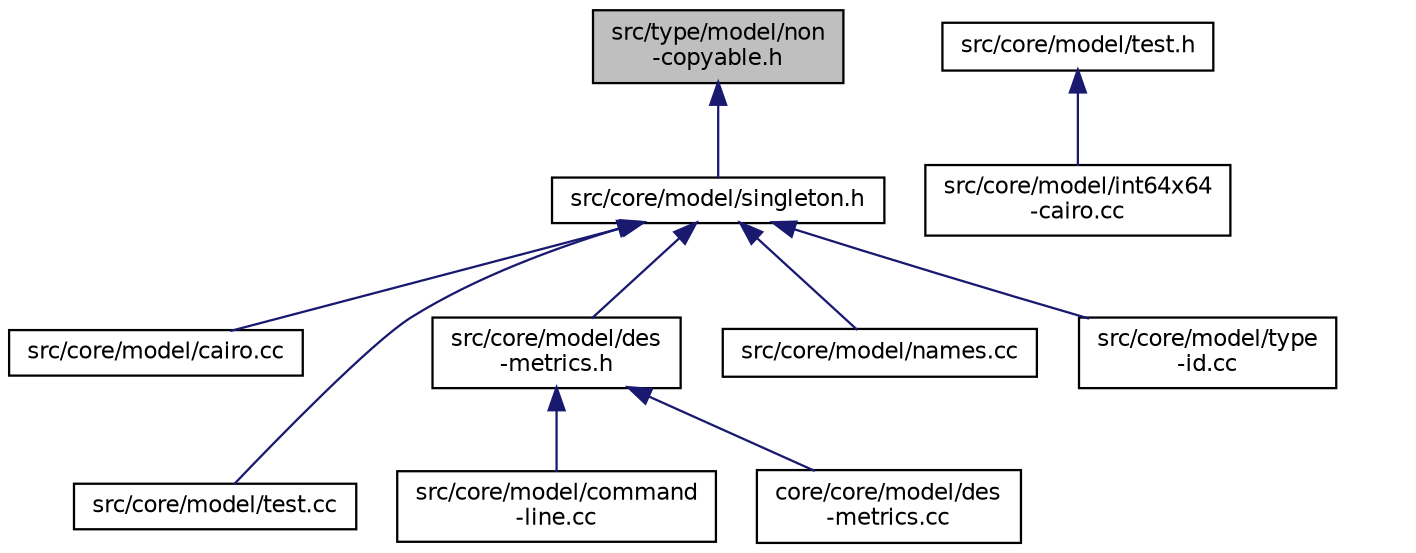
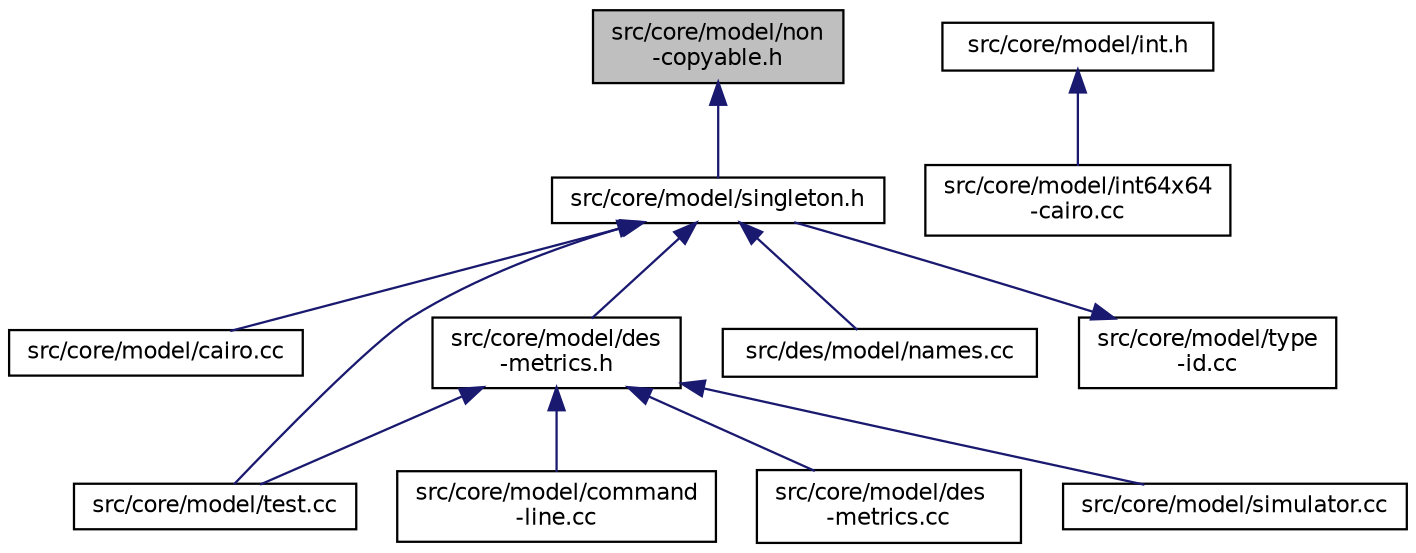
(718, 47) -> (718, 47)
(1078, 47) -> (1078, 47)
(941, 275) -> (944, 266)
(880, 353) -> (880, 353)
none -> (361, 441)
(889, 506) -> (889, 506)
none -> (1235, 506)
